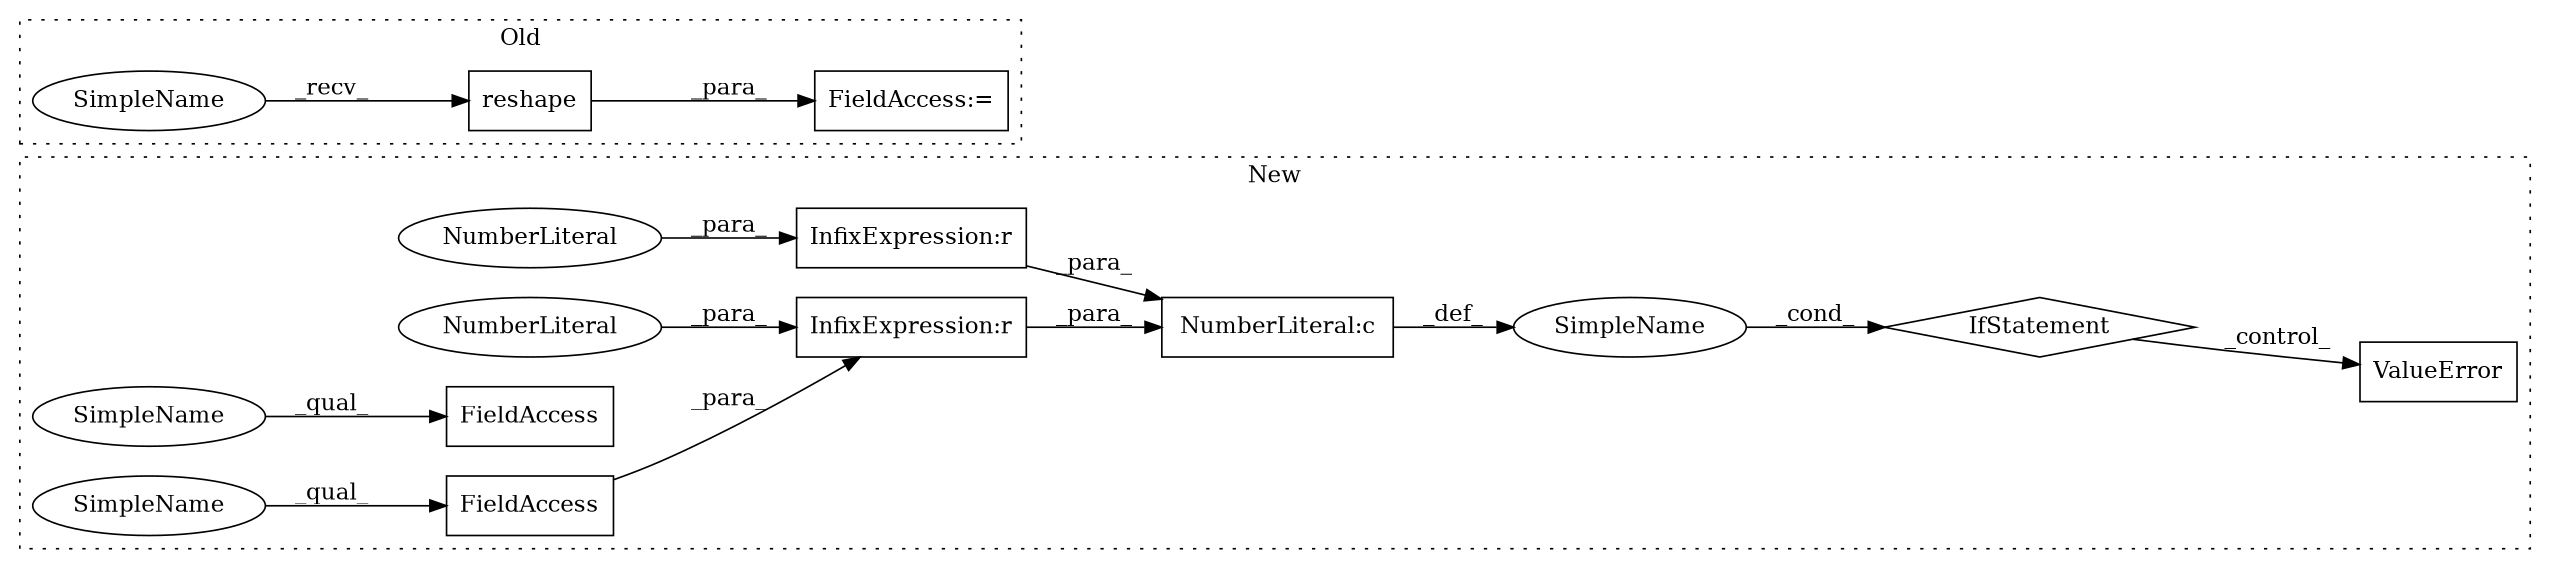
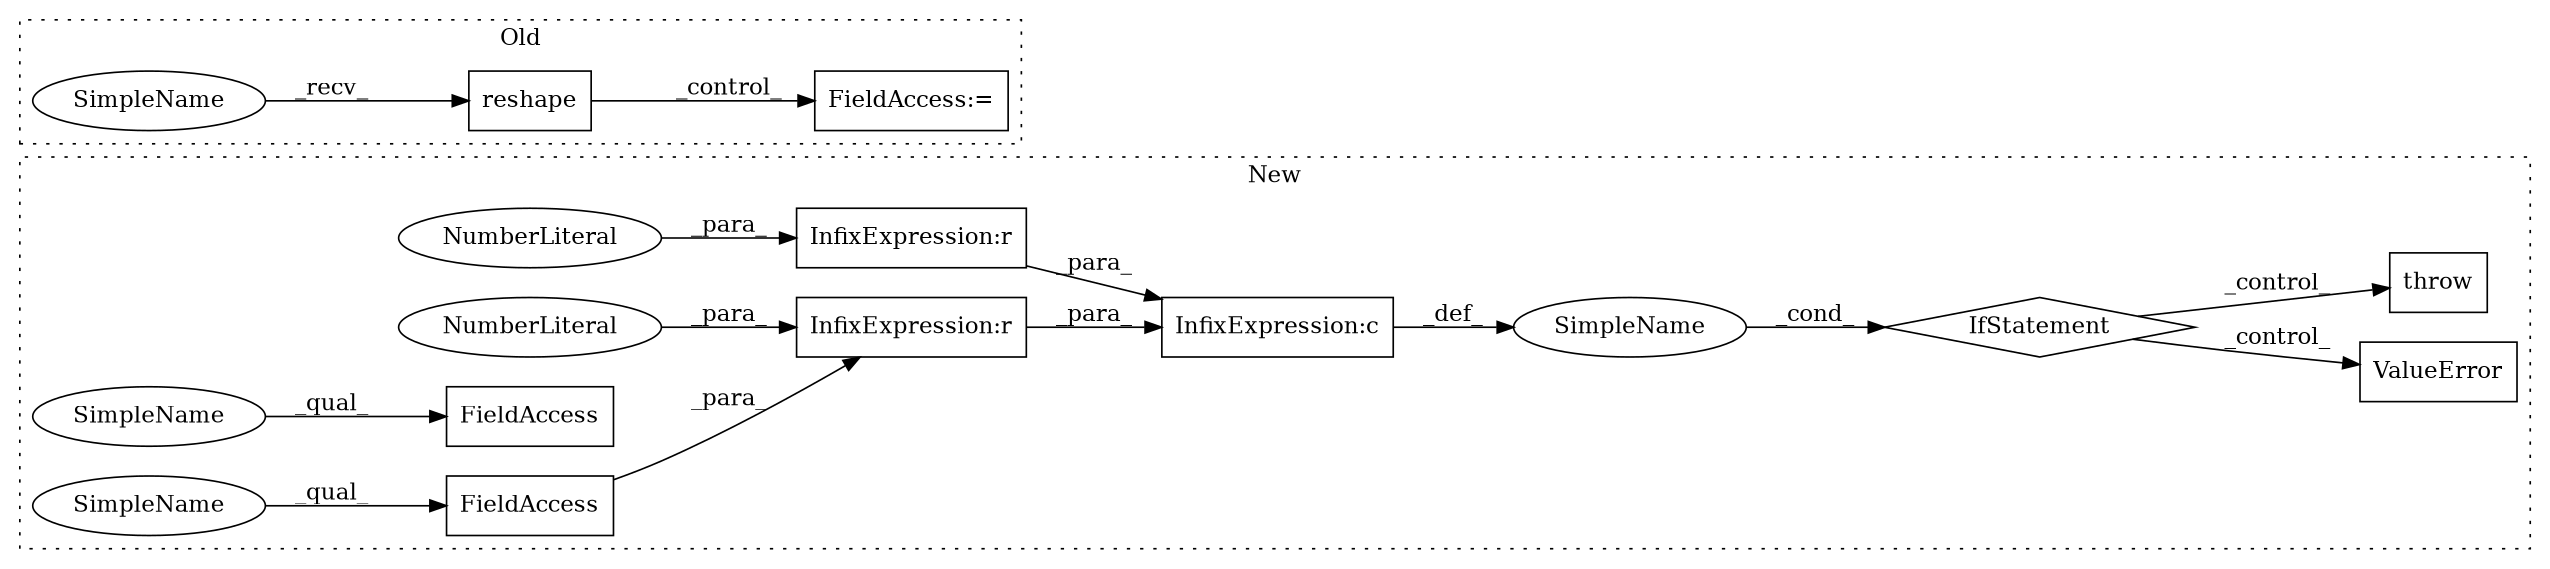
(729, 88) -> (729, 88)
none -> (2439, 283)
(1278, 327) -> (1278, 327)
